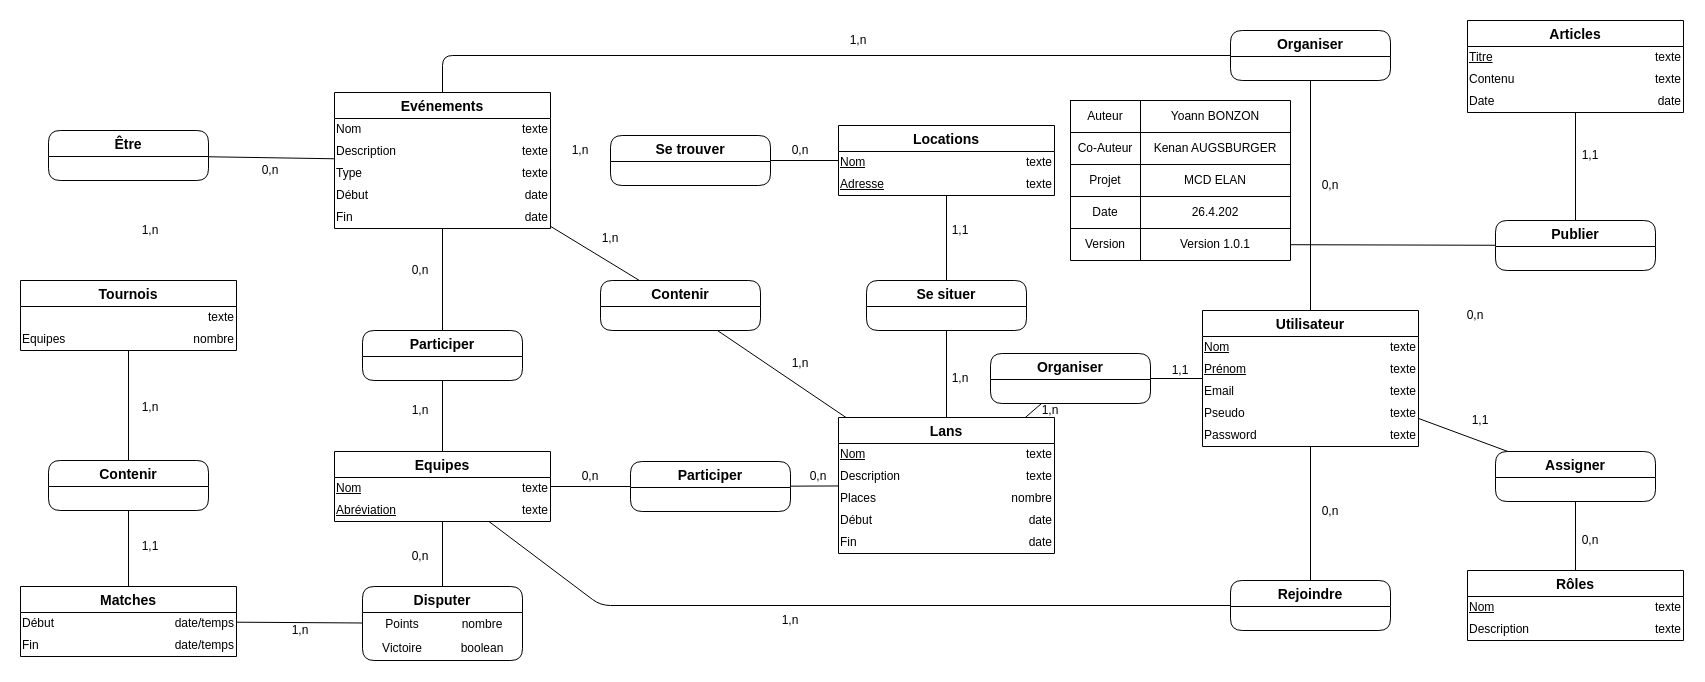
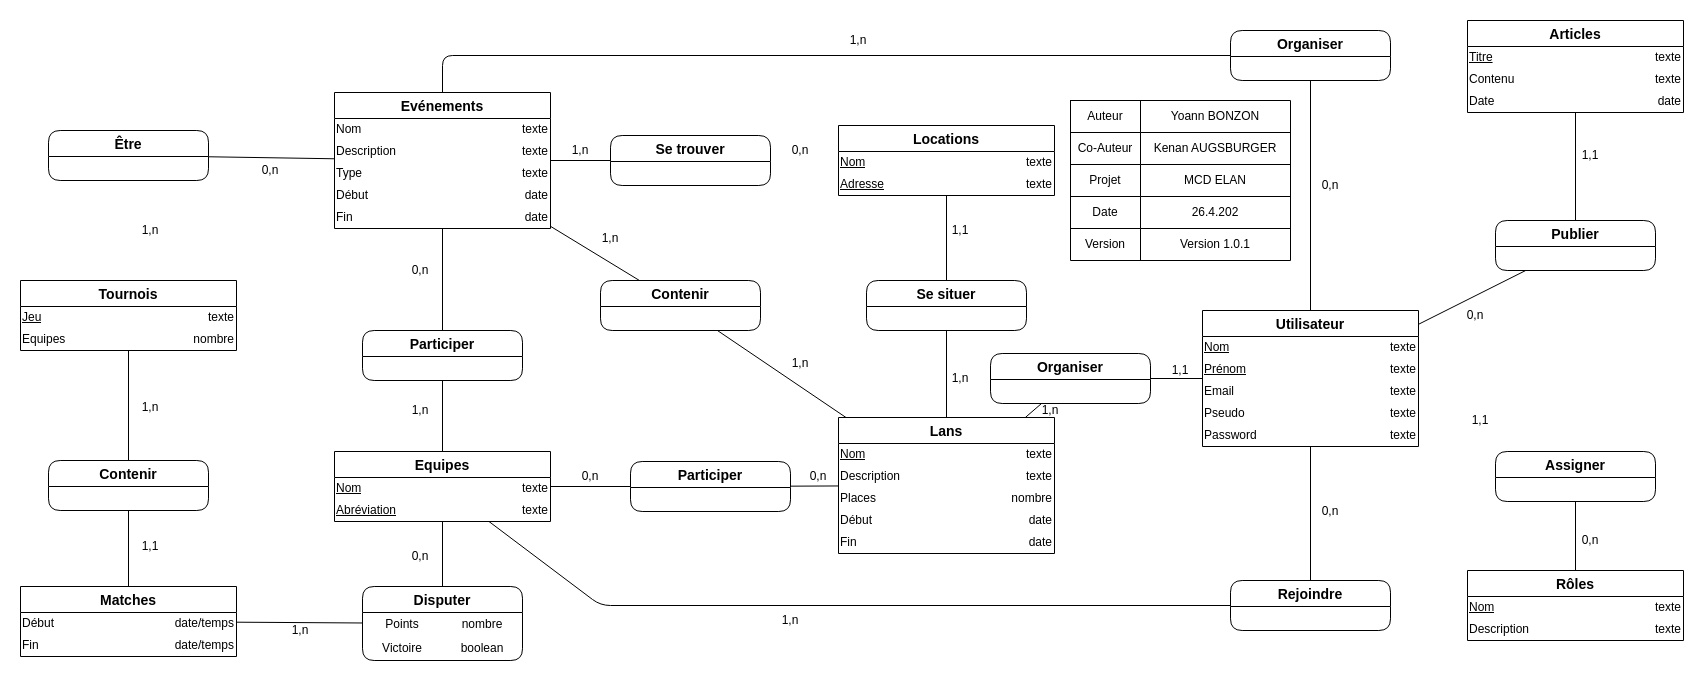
none -> (581, 161)
(806, 161) -> none
(1394, 245) -> (1471, 298)
none -> (75, 318)
(1465, 435) -> none
